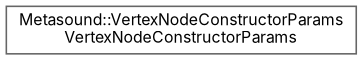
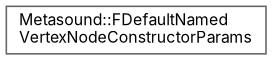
(181, 30) -> (136, 30)
